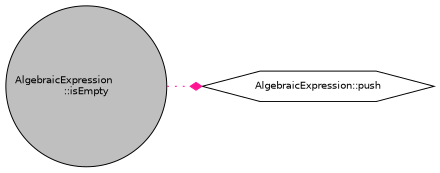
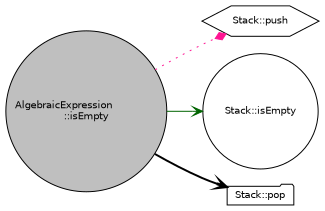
(318, 86) -> (260, 21)
none -> (260, 111)
none -> (260, 196)
